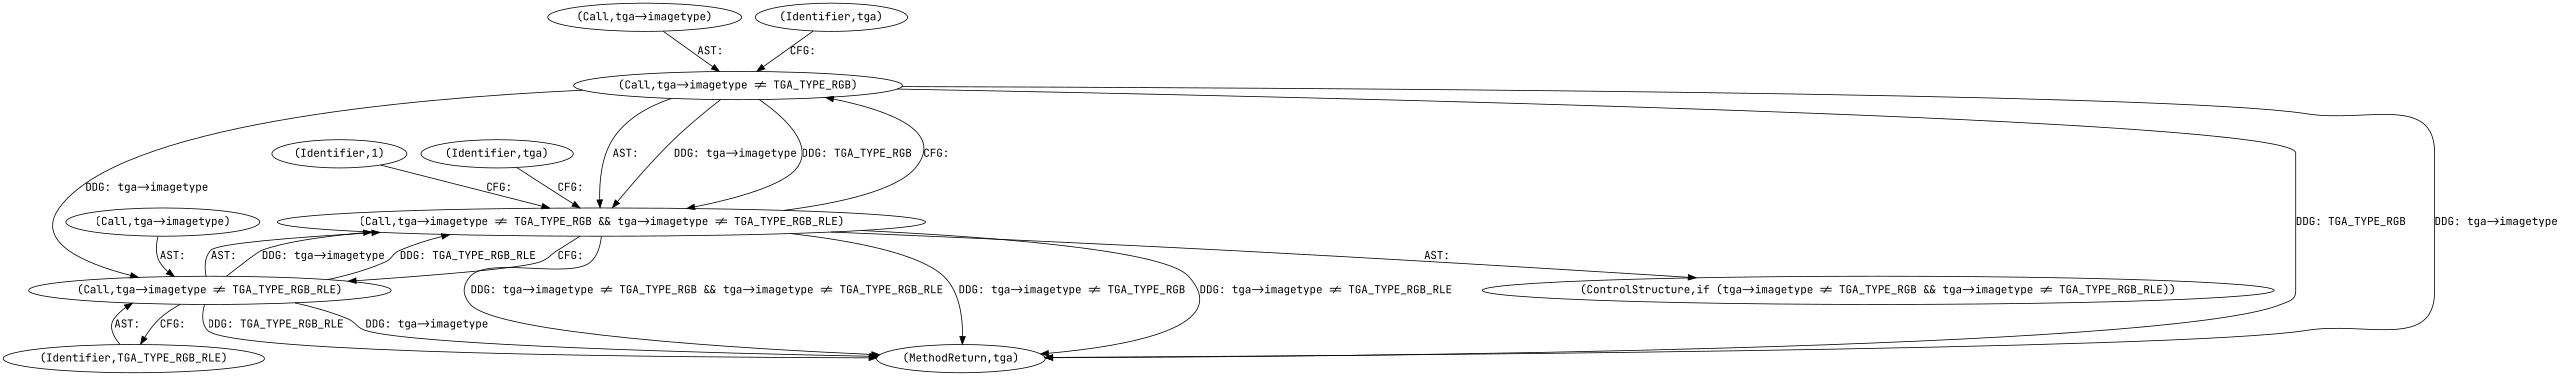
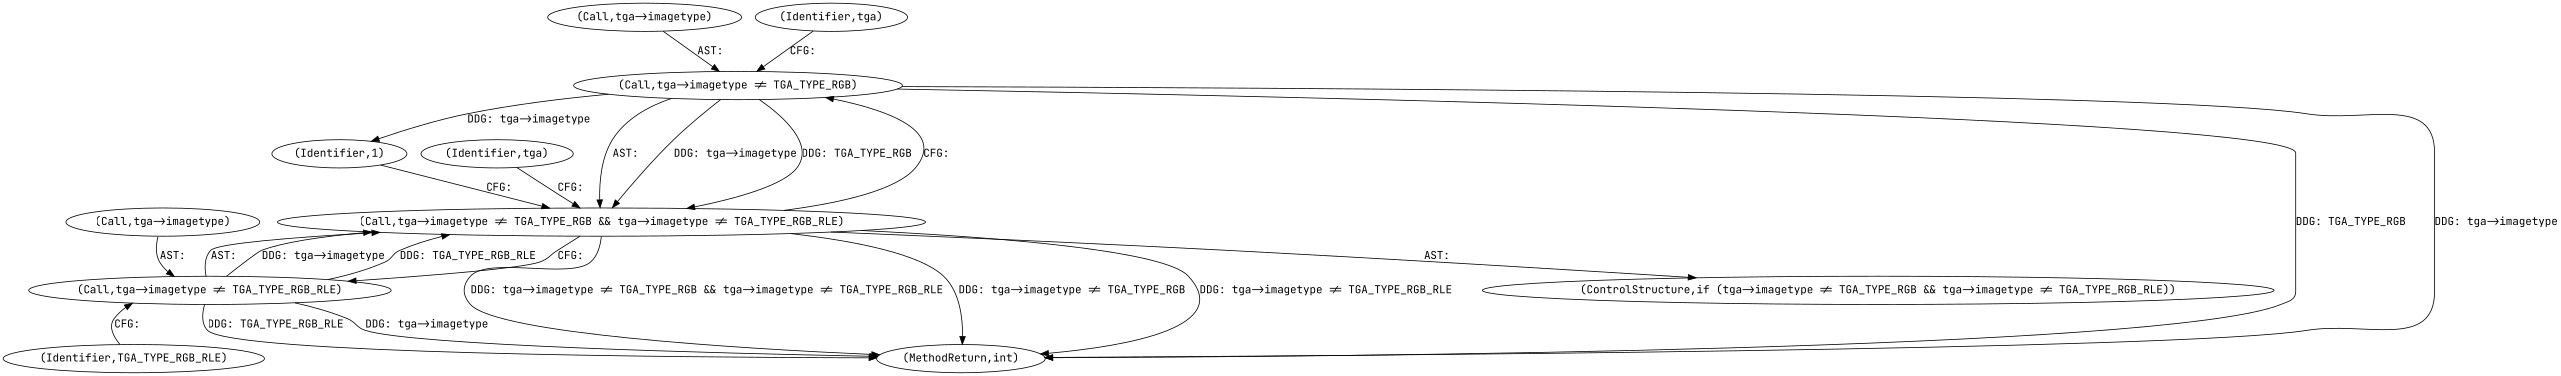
(254, 126) -> (492, 109)
(160, 318) -> none
(131, 324) -> (131, 324)
(961, 359) -> (961, 359)
